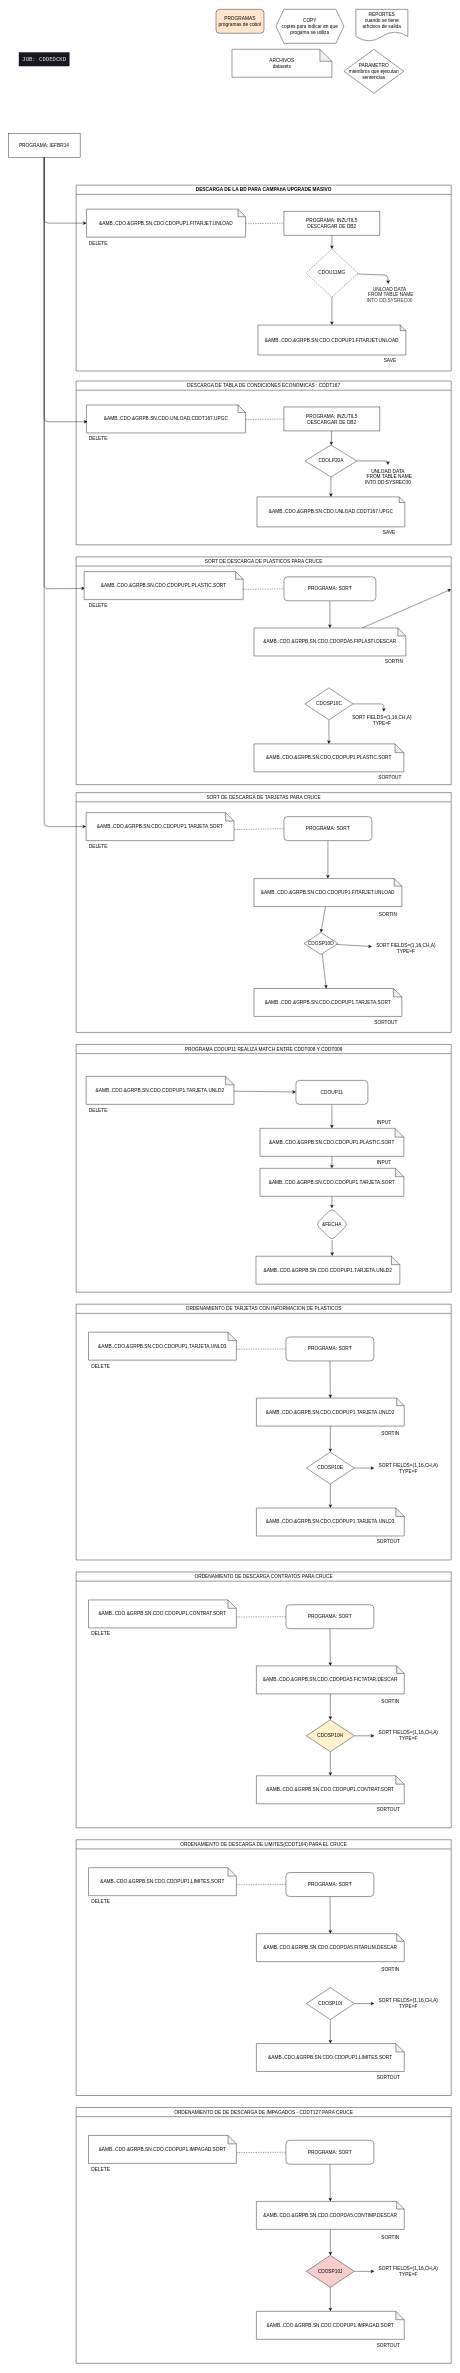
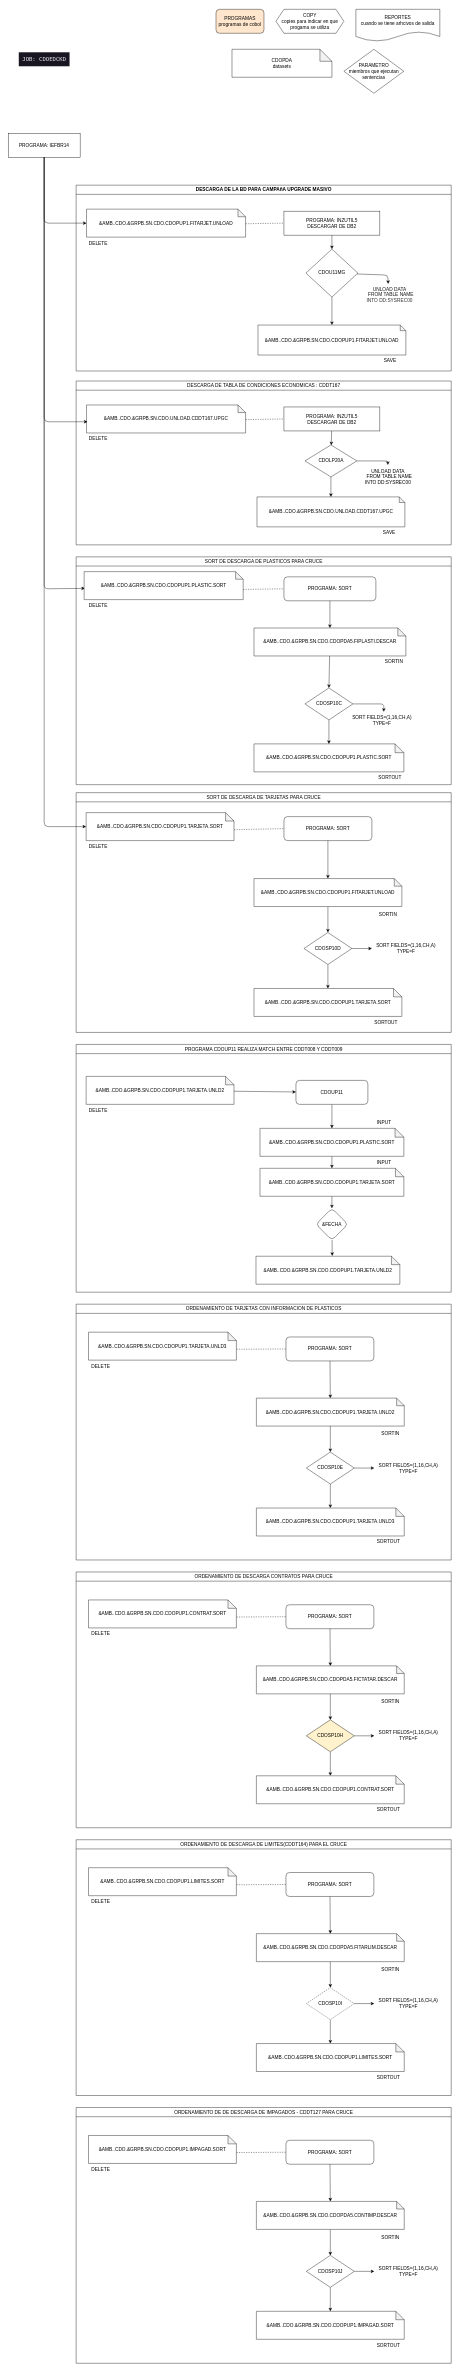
(382, 24) -> (398, 24)
(310, 25) -> (310, 20)
(282, 62) -> (282, 62)
(332, 272) -> (332, 272)
(447, 590) -> (329, 684)
(321, 943) -> (328, 948)
none -> (331, 1984)
(331, 2004) -> (331, 2004)
(331, 2272) -> (331, 2272)
